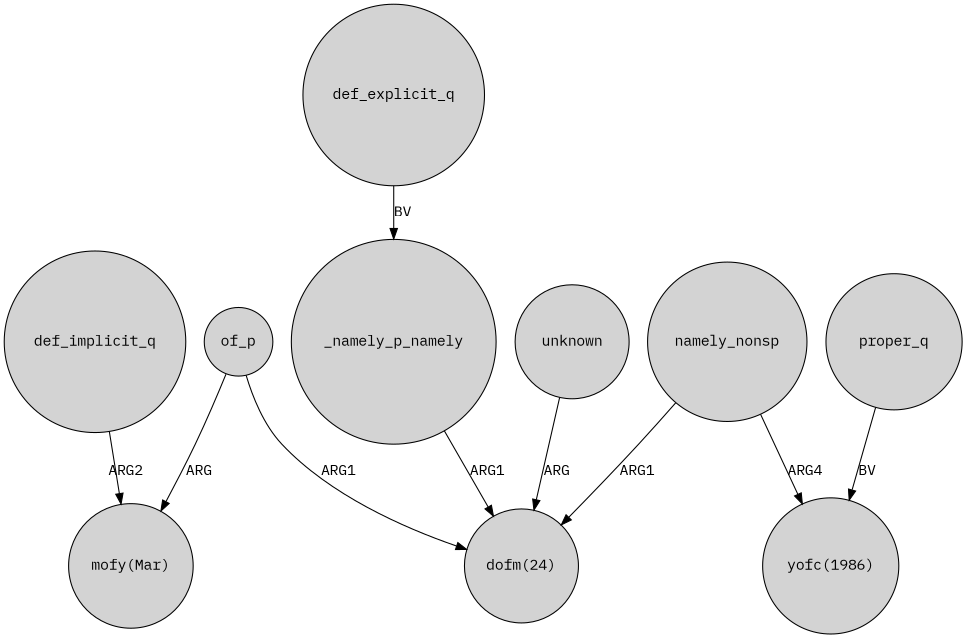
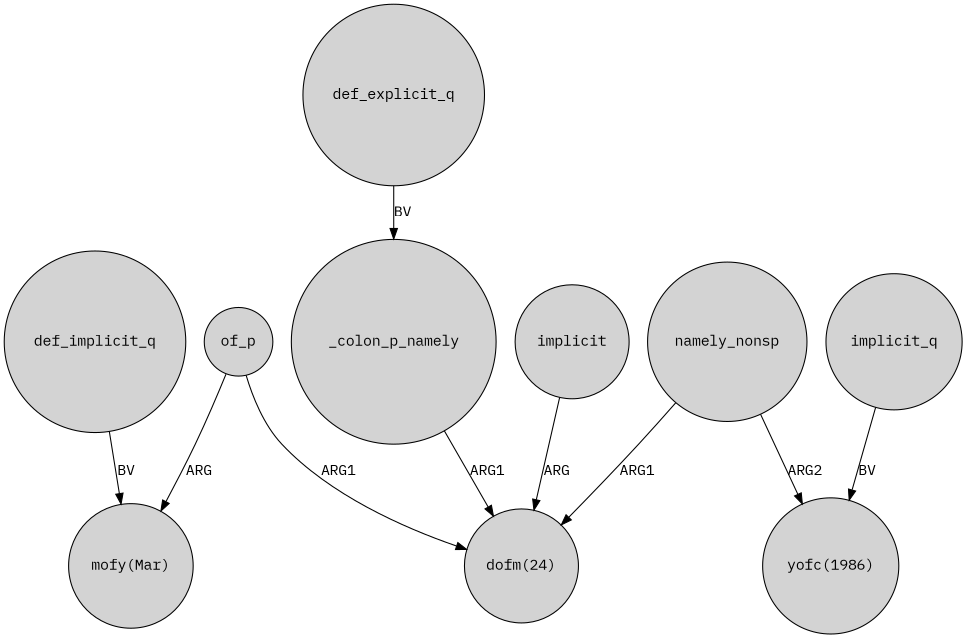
(394, 342) -> (394, 342)
(572, 342) -> (572, 342)
(894, 342) -> (894, 342)
(126, 471) -> (126, 471)
(805, 471) -> (805, 471)
